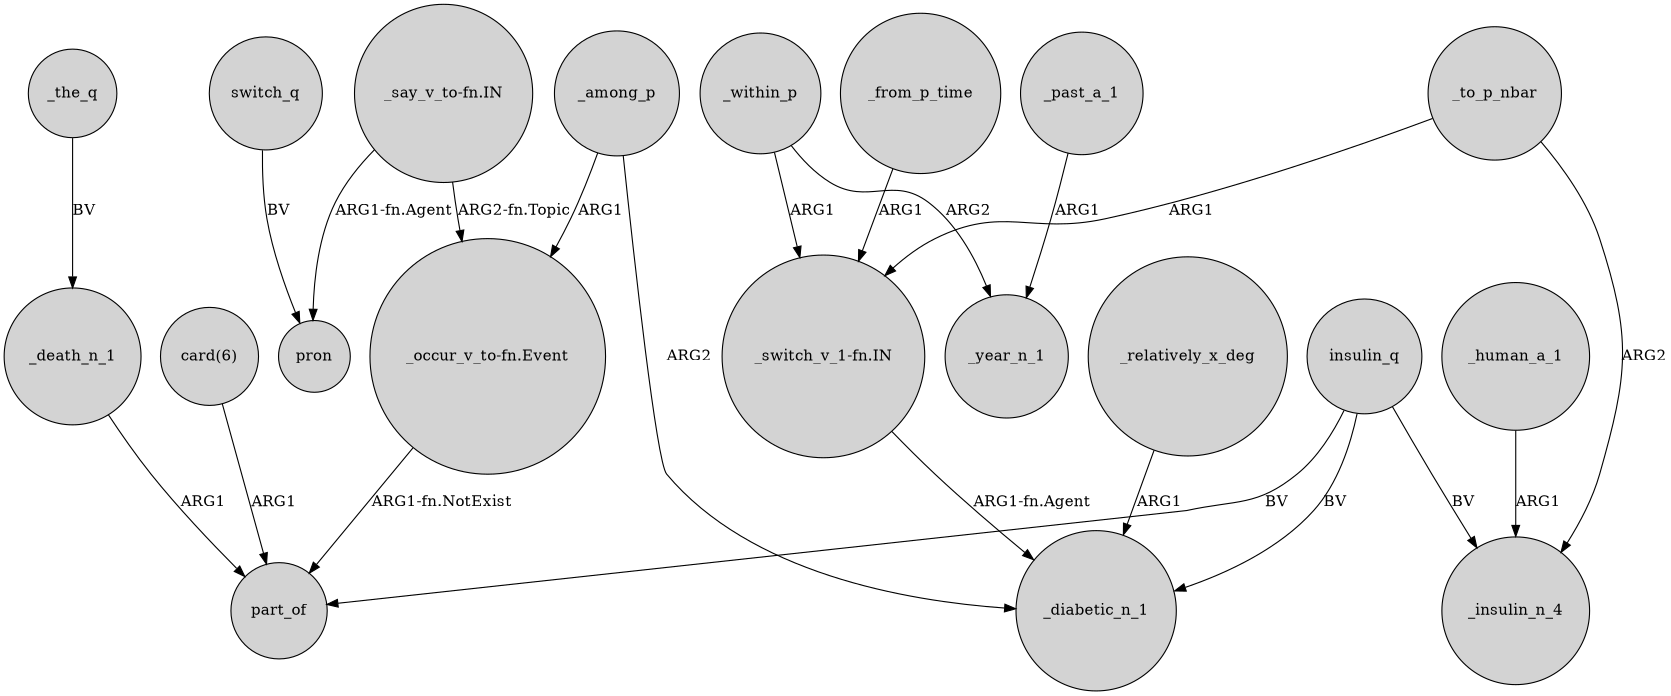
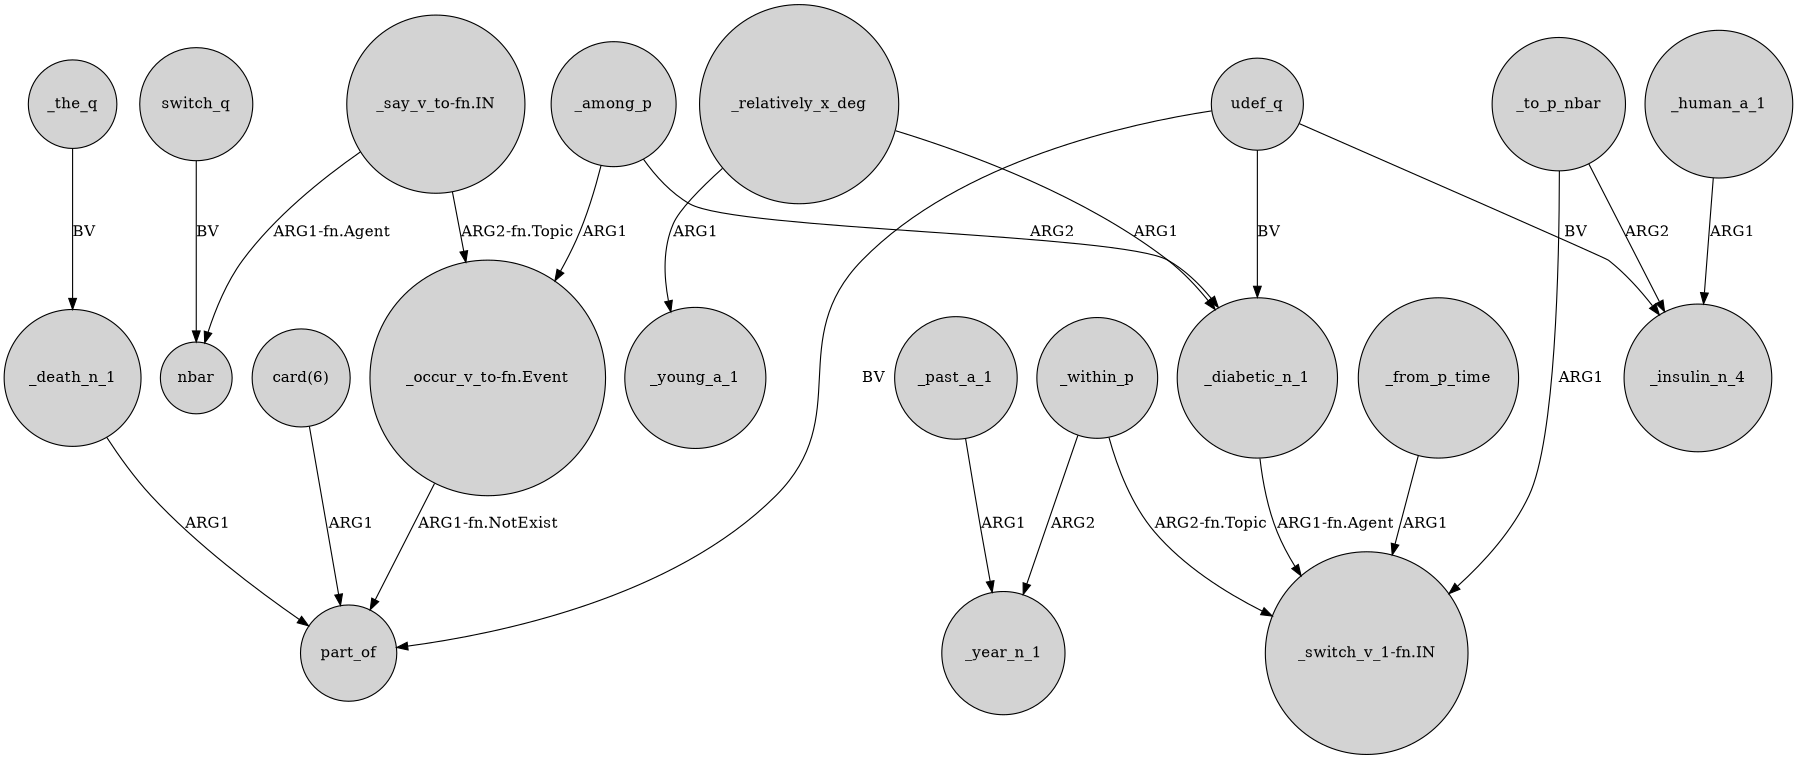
(813, 211) -> (1211, 524)
(314, 356) -> (196, 378)
(1364, 356) -> (1257, 104)
none -> (695, 378)
(957, 494) -> (1271, 514)
